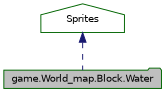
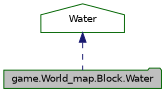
(83, 20) -> (83, 20)
